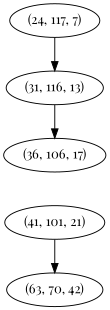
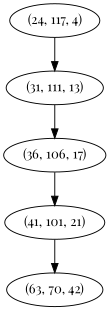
(55, 21) -> (55, 21)
(55, 88) -> (55, 88)
none -> (55, 184)
